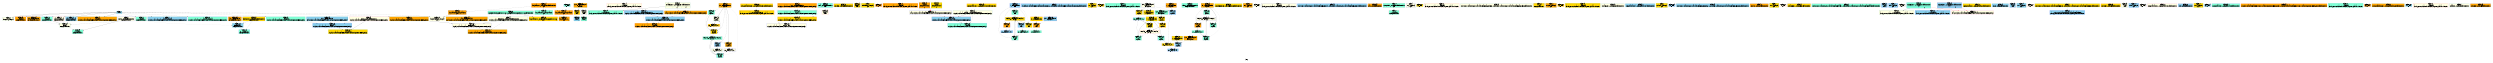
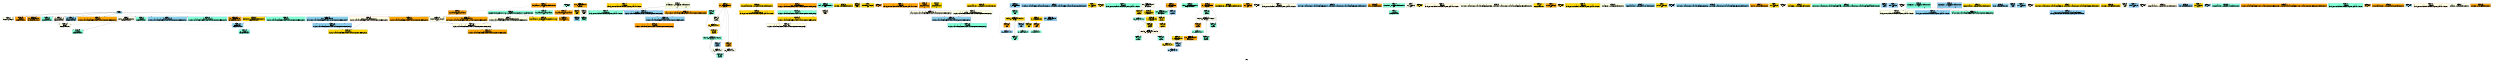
(624, 5) -> (624, 5)
(1972, 12) -> (1972, 12)
